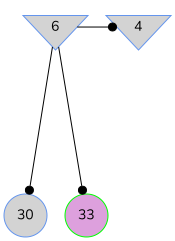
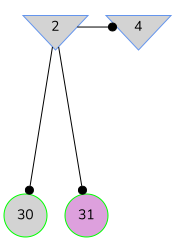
(56, 27) -> (56, 27)
(26, 216) -> (26, 216)
(86, 216) -> (86, 216)
